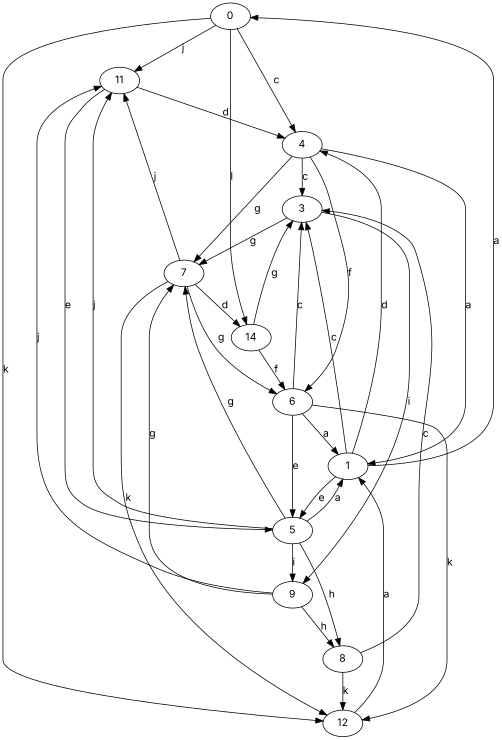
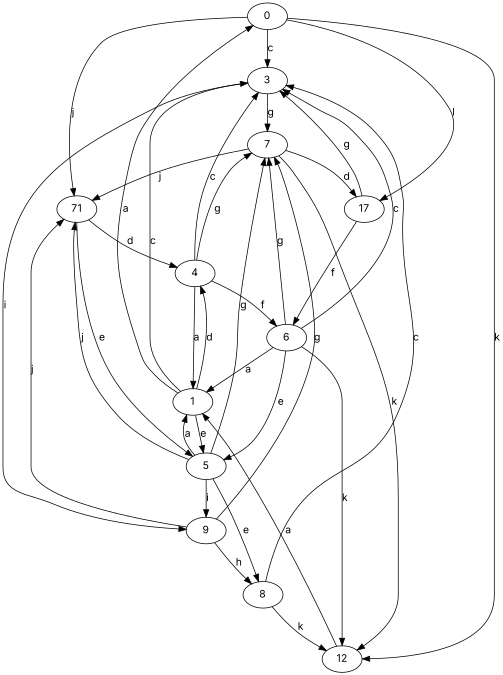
(265, 77) -> (267, 45)
(120, 81) -> (77, 209)
(251, 338) -> (364, 209)
(216, 349) -> (277, 245)
(332, 595) -> (246, 531)
